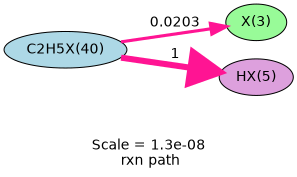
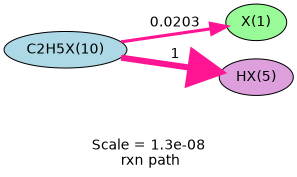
(256, 22) -> (256, 22)
(65, 50) -> (65, 50)
